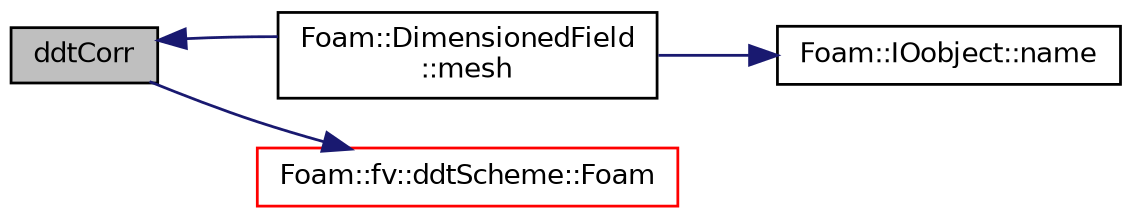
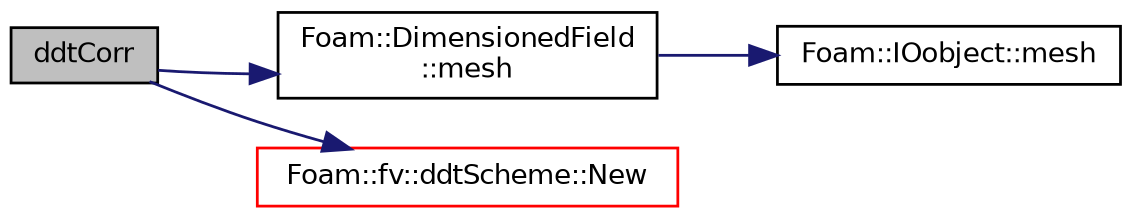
(232, 37) -> (204, 73)
(949, 55) -> (949, 55)
(468, 177) -> (468, 177)
